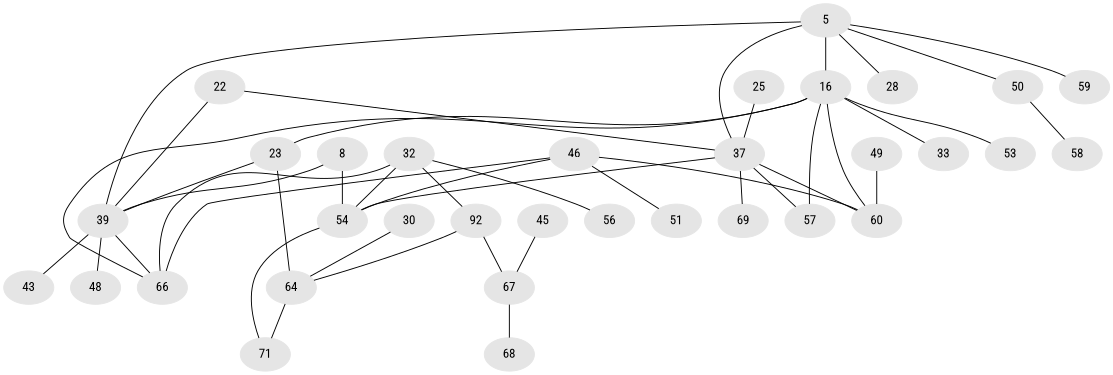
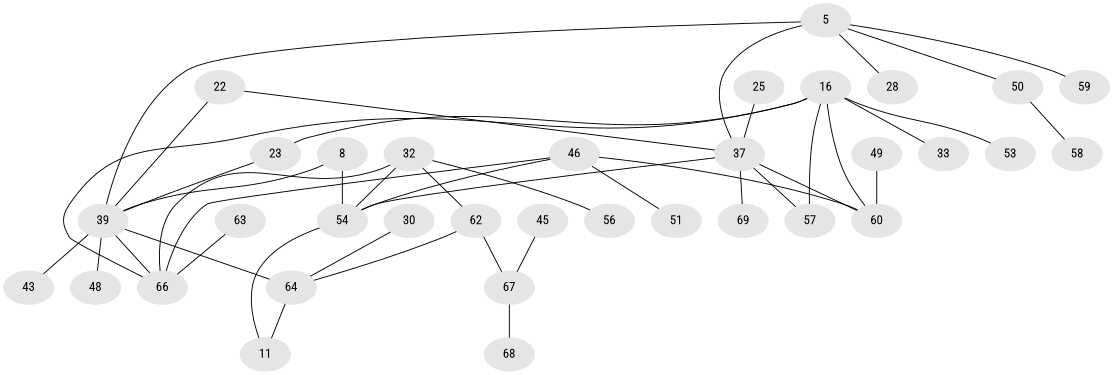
(826, 54) -> none
none -> (240, 221)
(283, 221) -> (194, 253)
(476, 221) -> (476, 221)
(265, 354) -> (265, 354)
